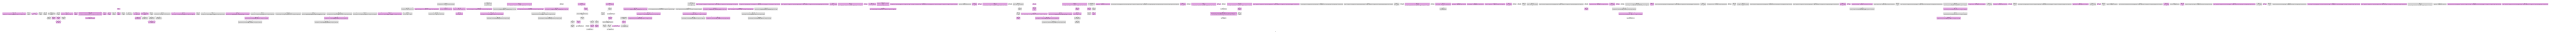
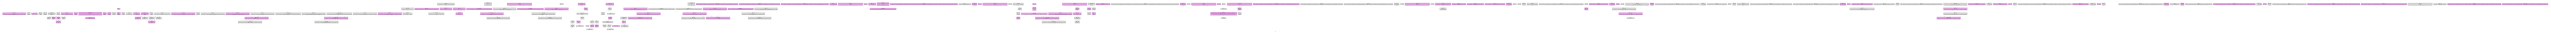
(2112, 4) -> none
